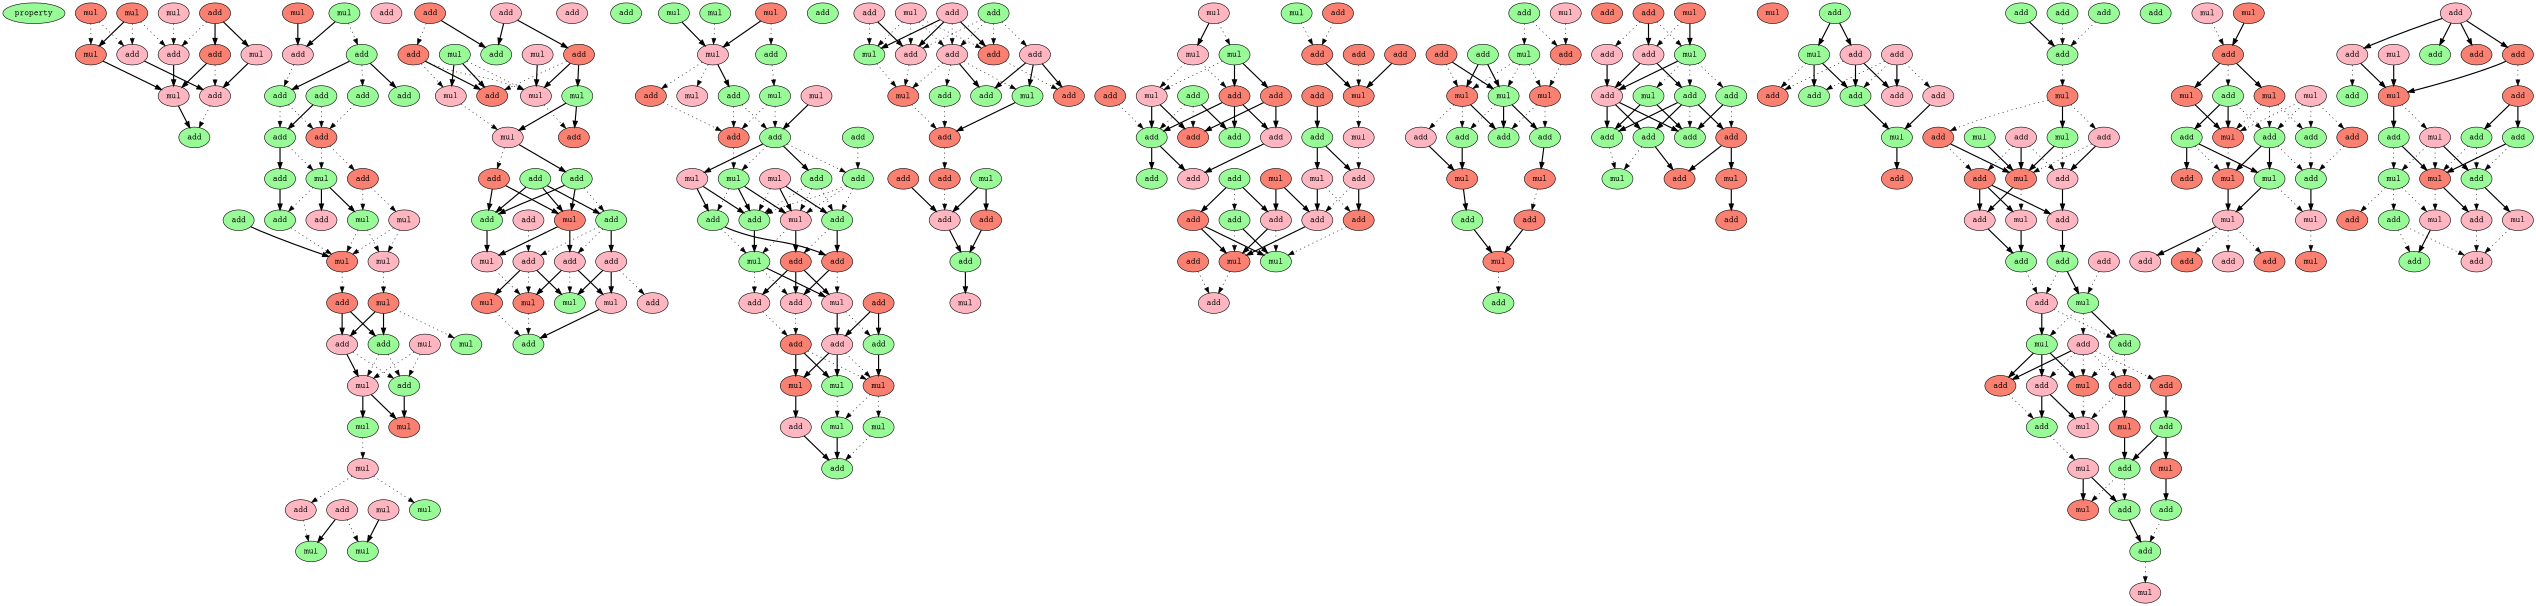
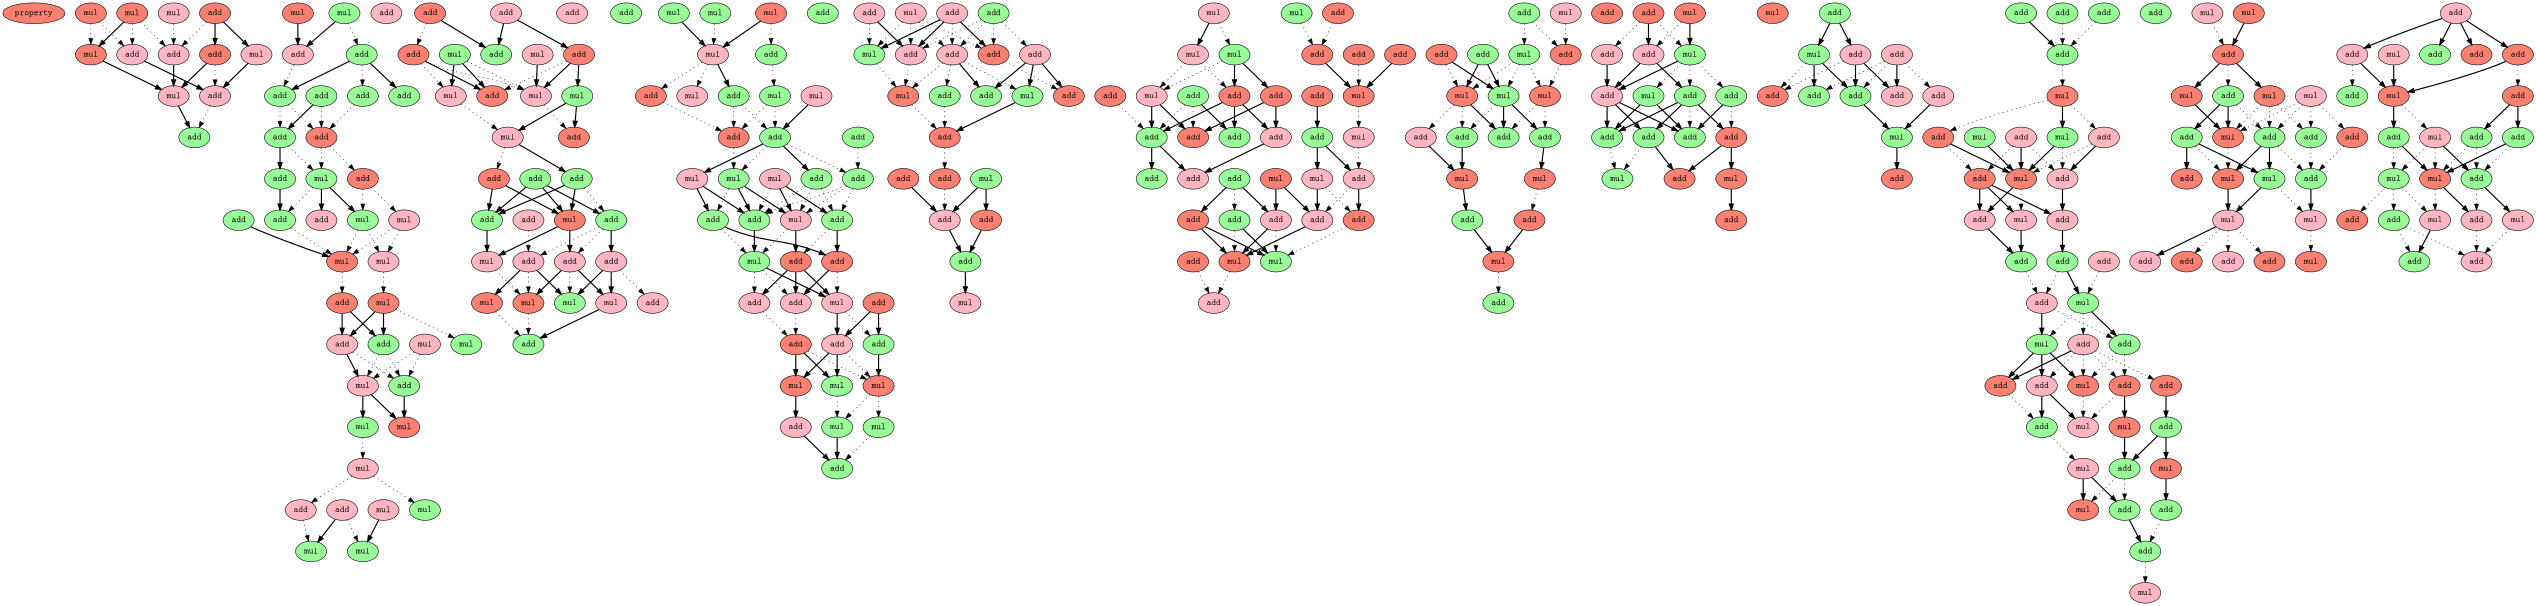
(34, 13) -> (34, 13)
